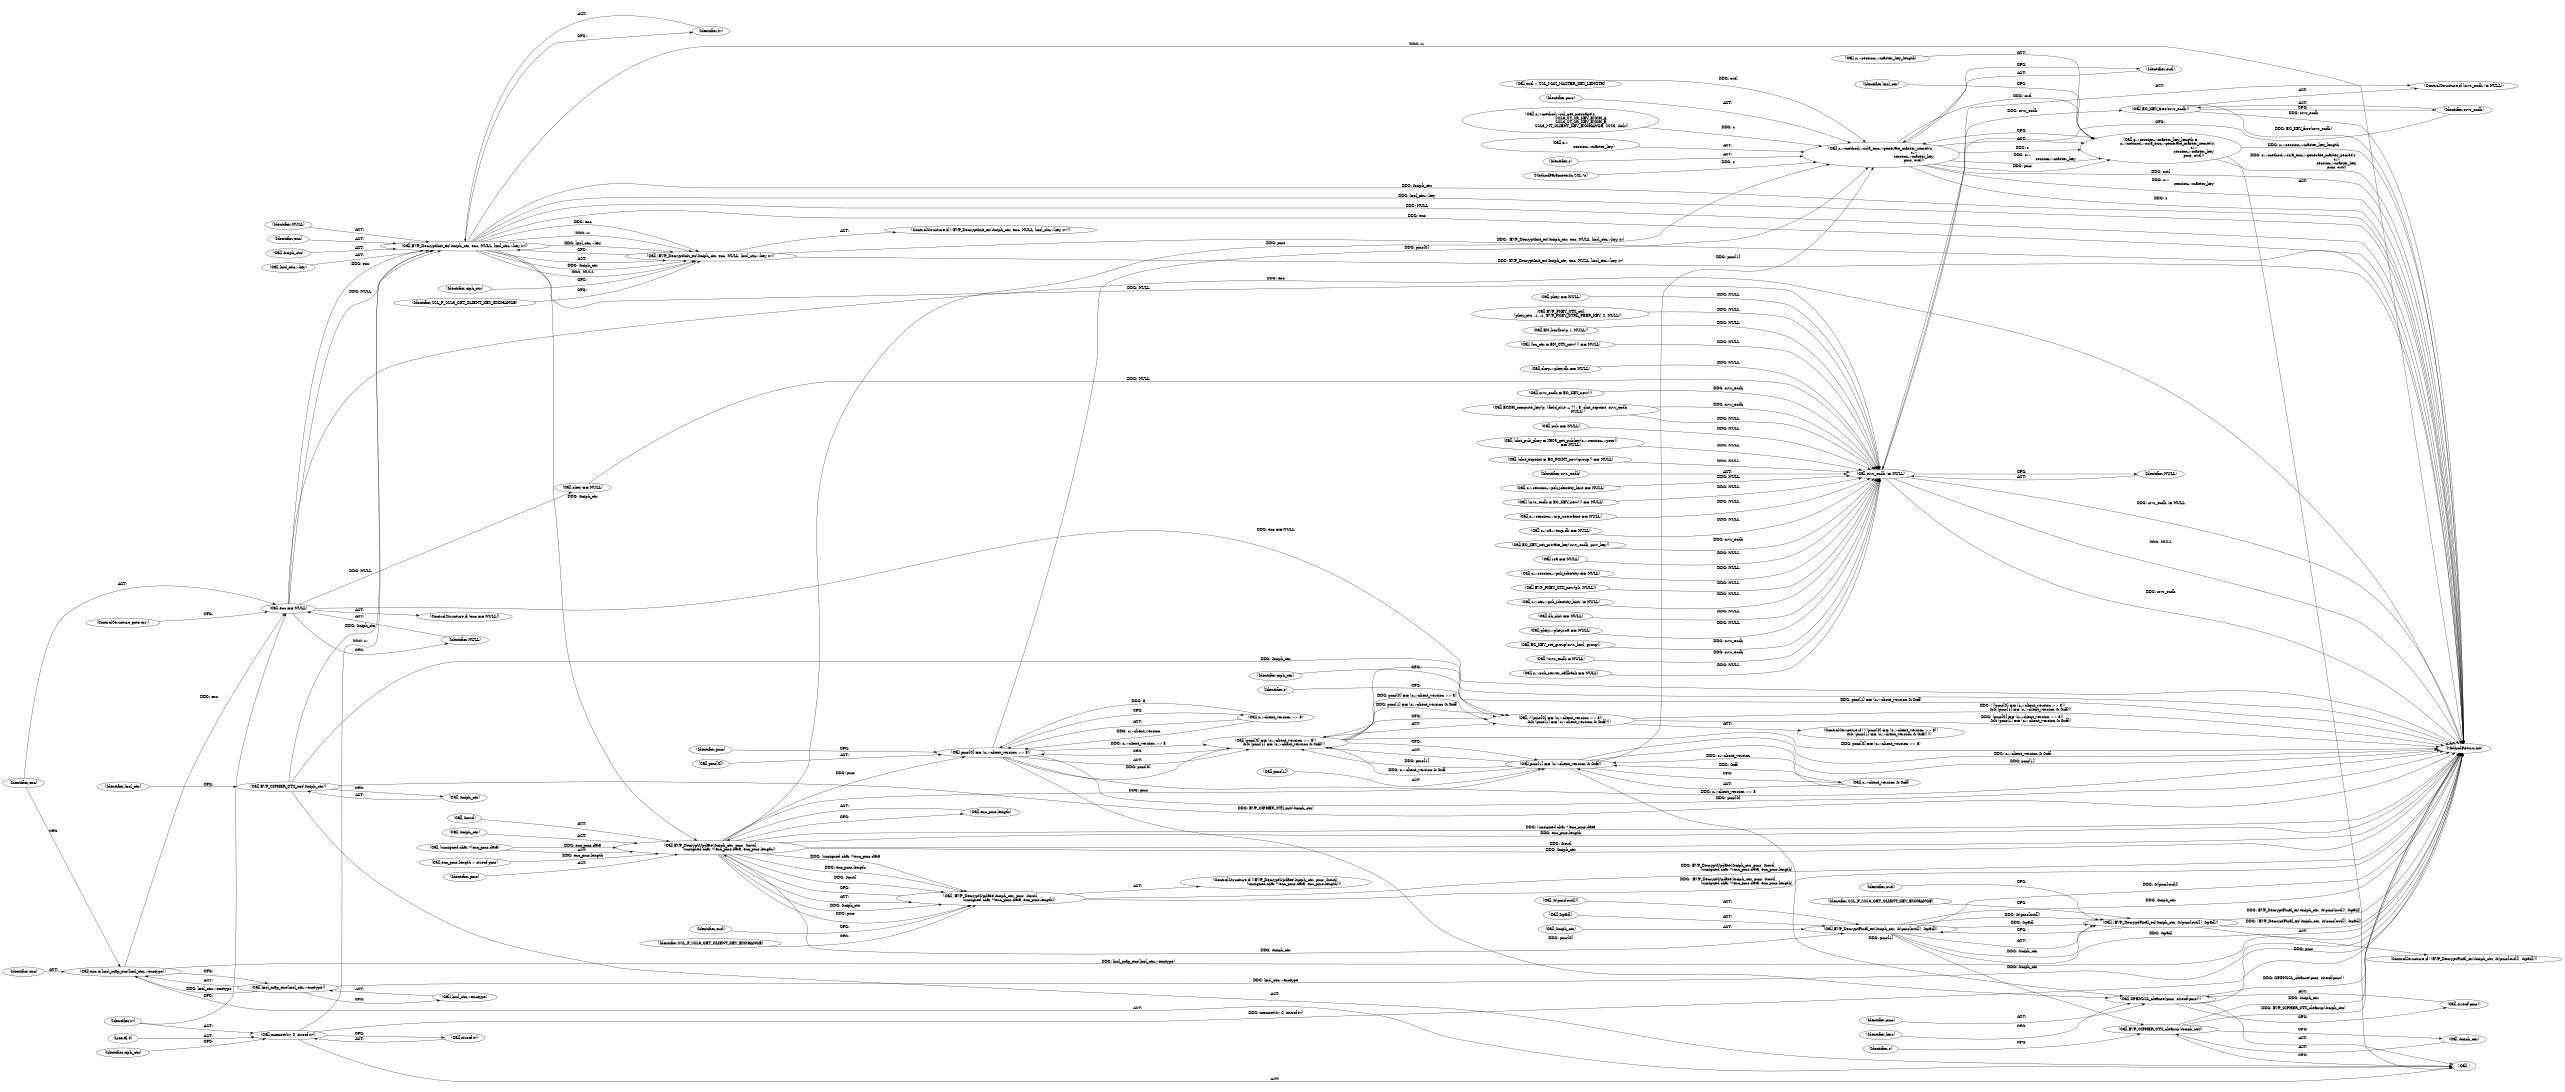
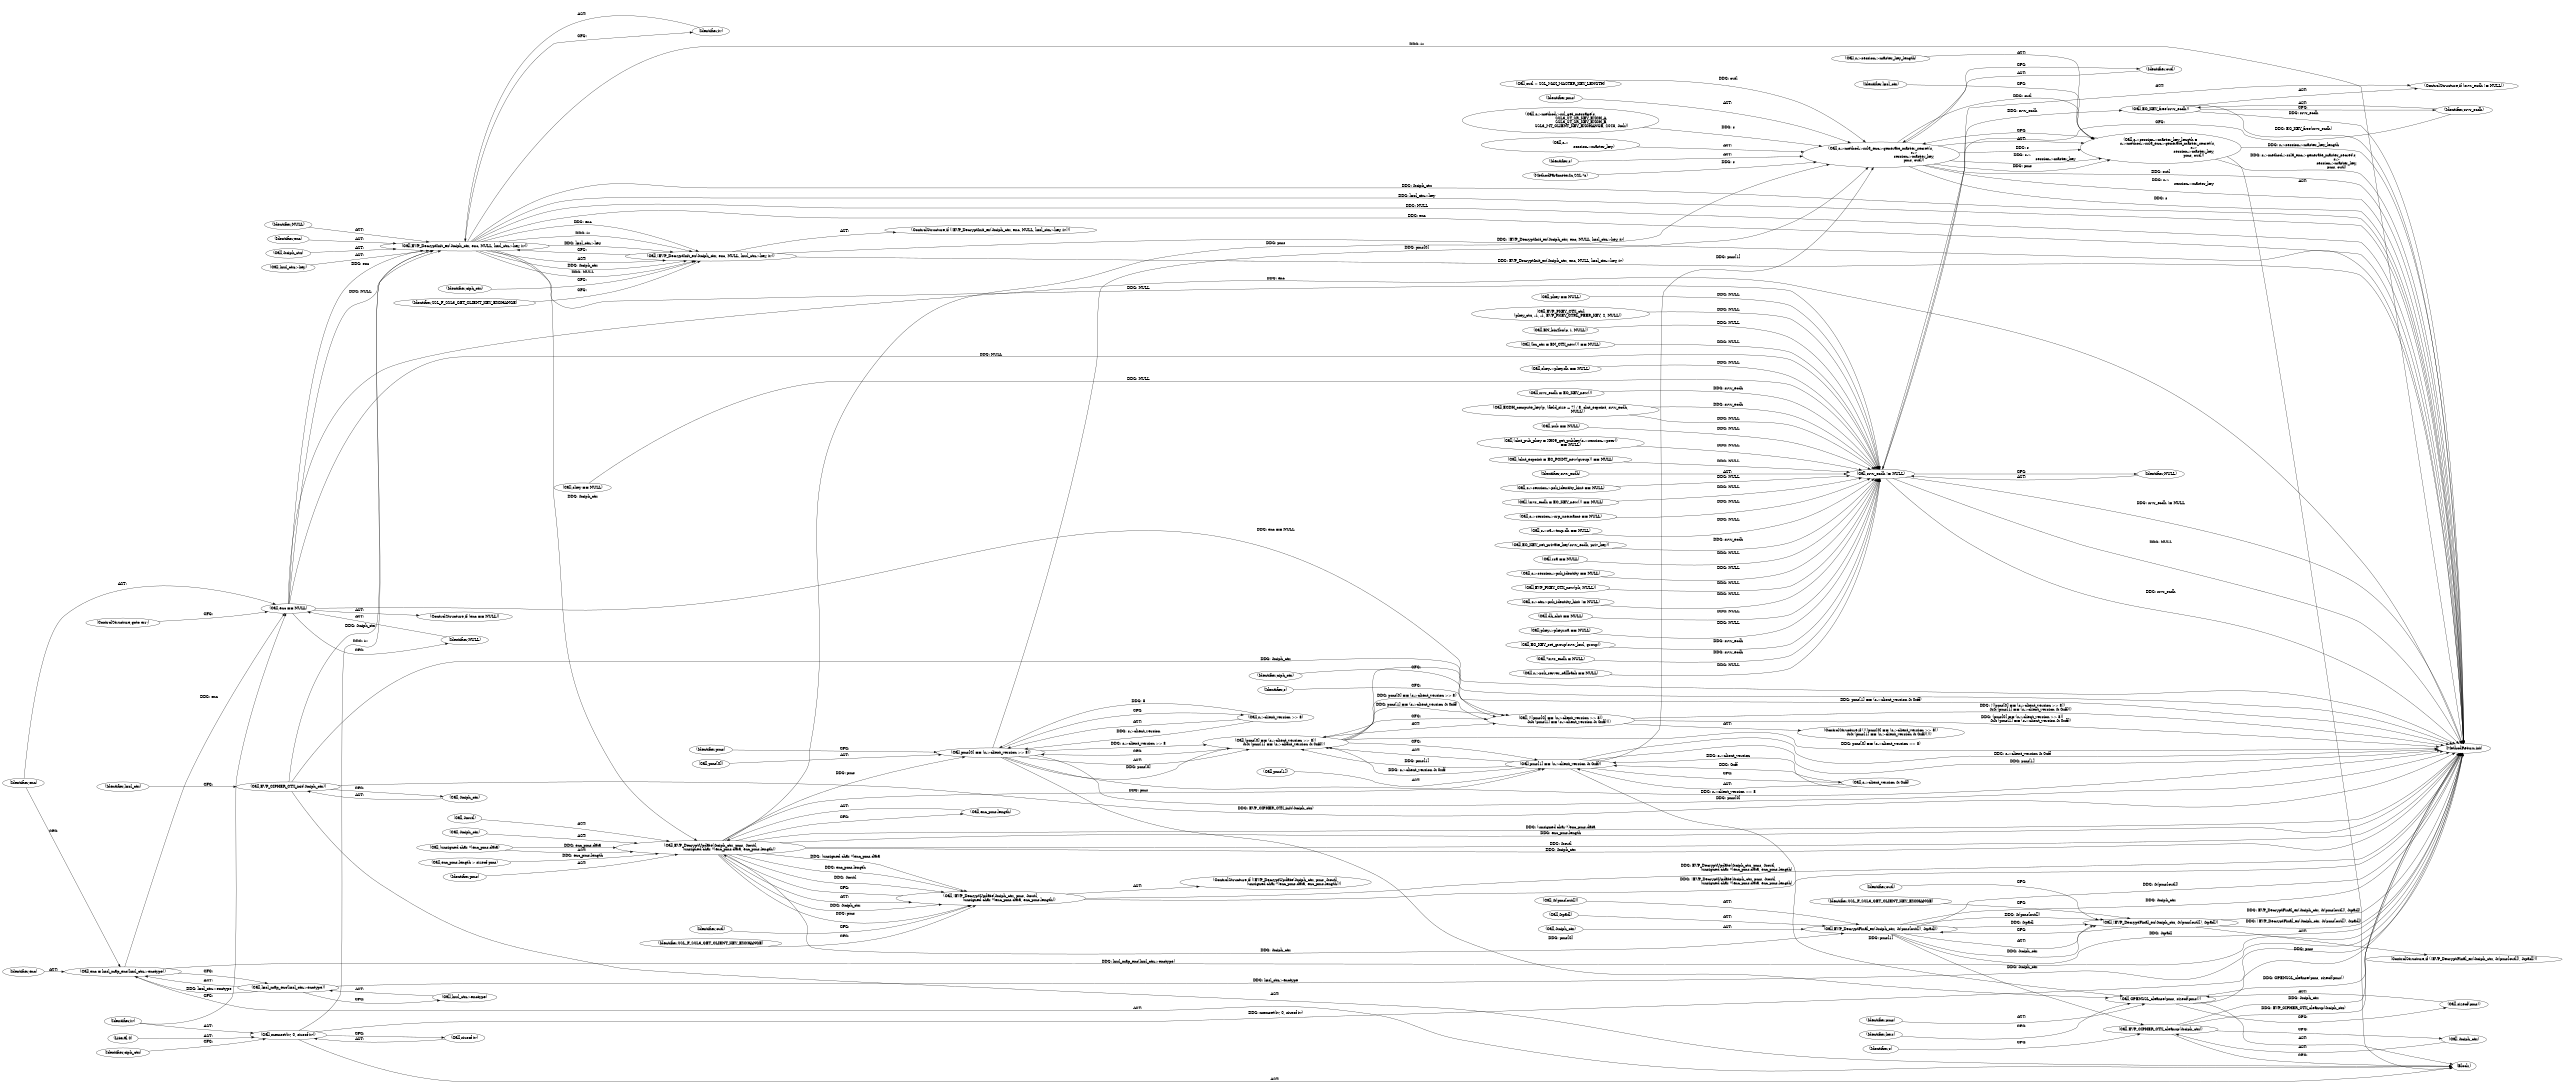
(434, 549) -> (1036, 357)
(2464, 1066) -> (2464, 1066)
